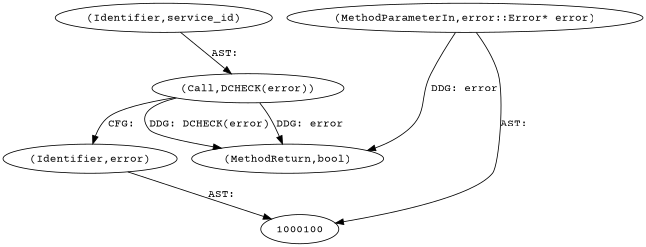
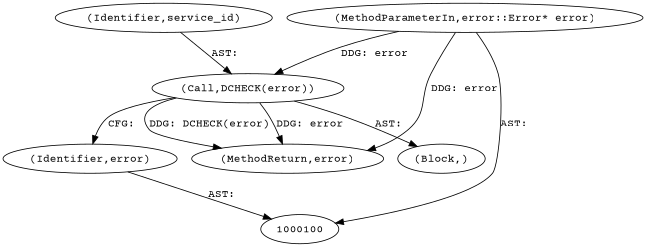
none -> (339, 48)
(288, 159) -> (288, 159)
none -> (441, 159)
